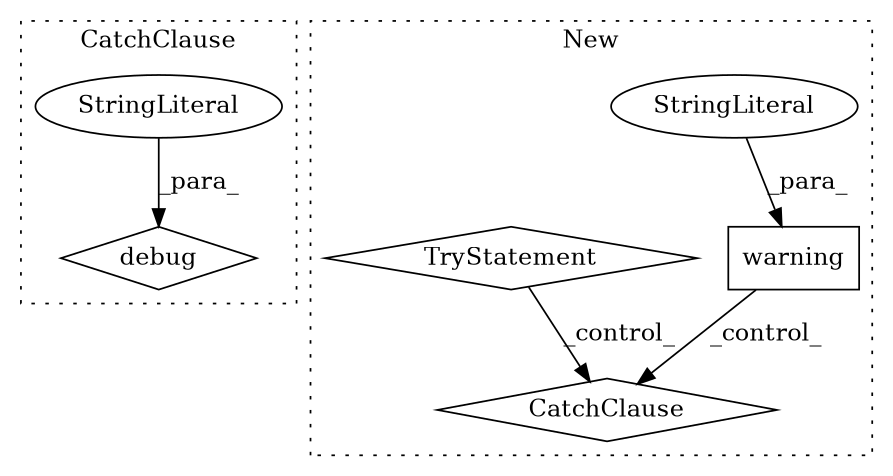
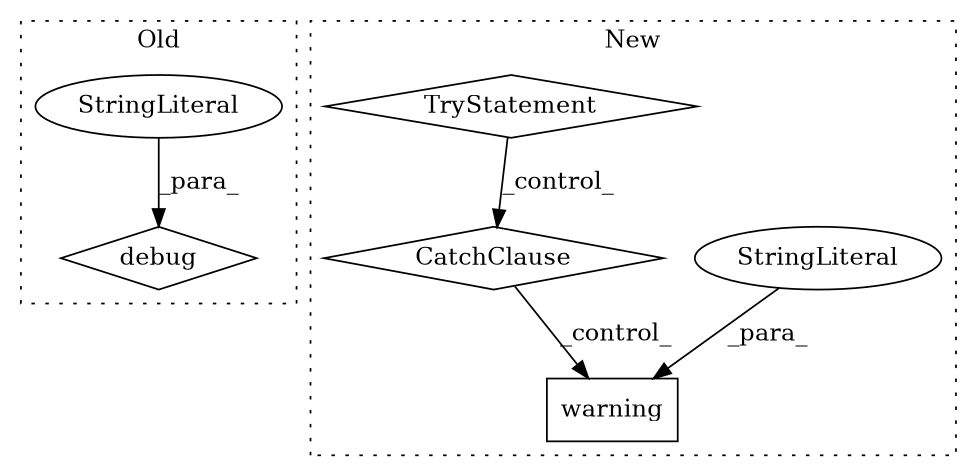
(159, 41) -> (159, 41)
(704, 332) -> (546, 325)
